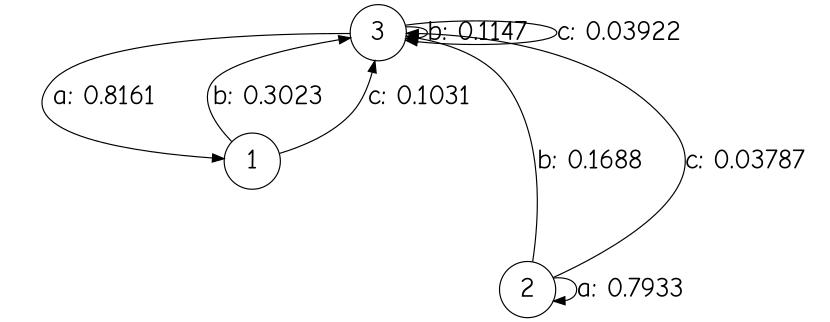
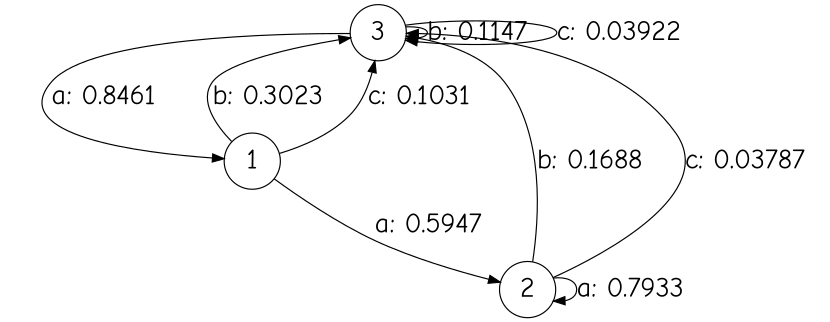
(119, 97) -> (119, 97)
none -> (376, 241)
